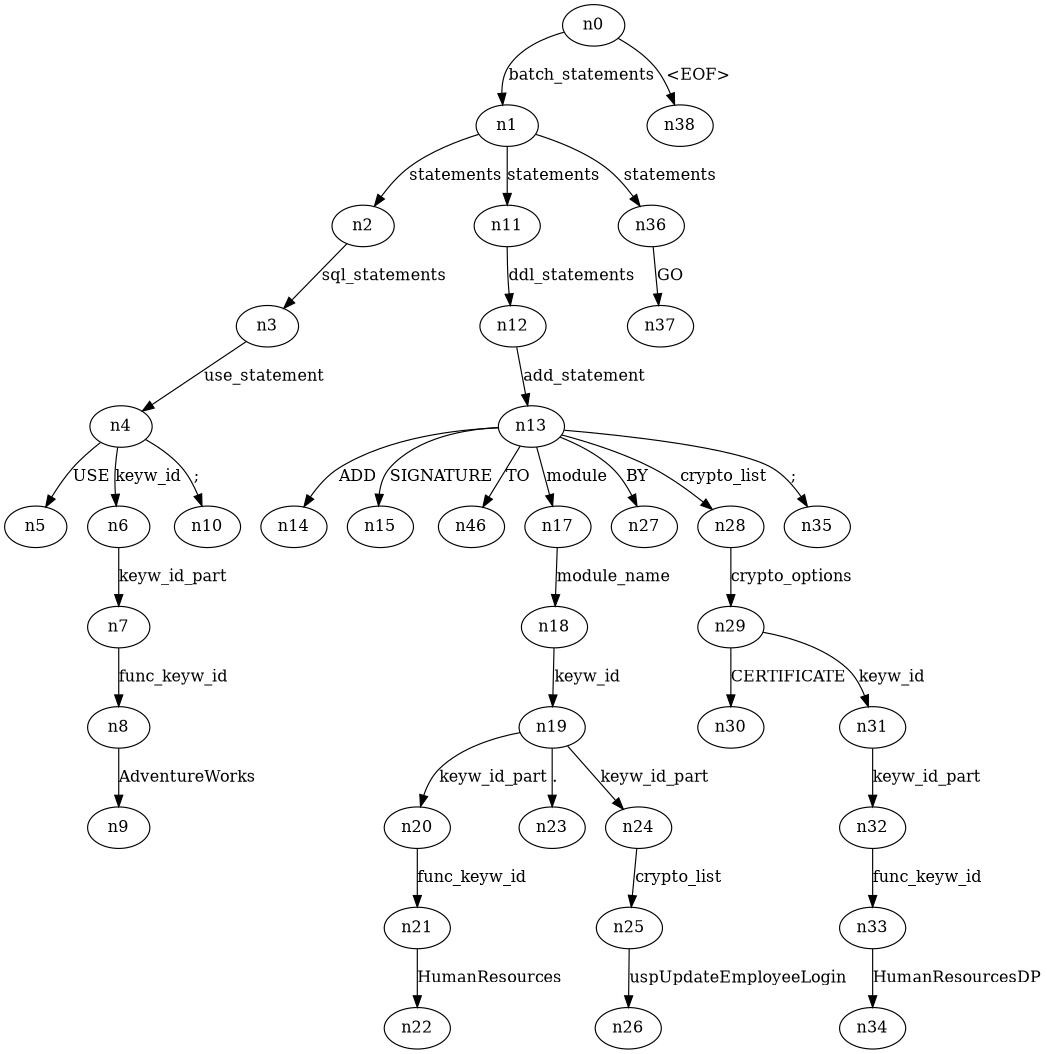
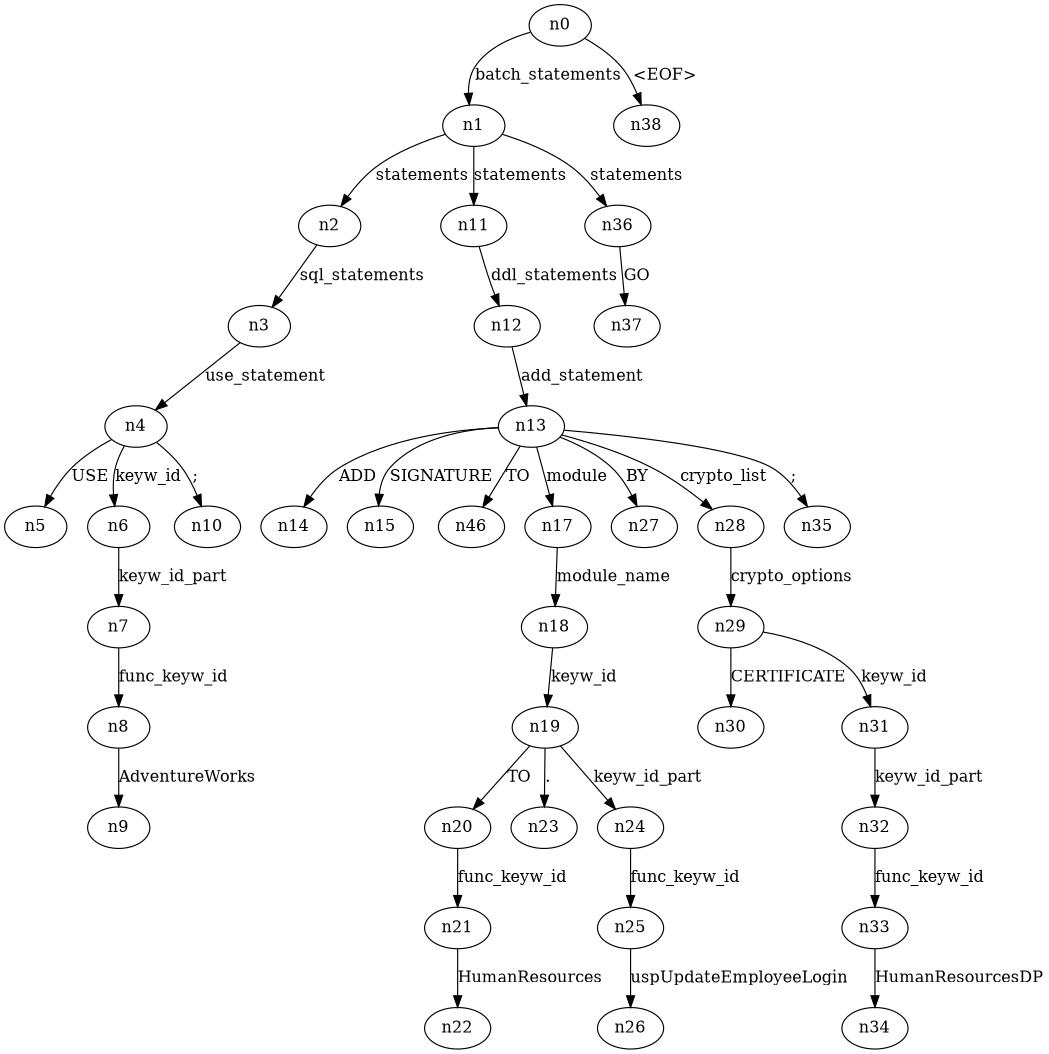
(493, 778) -> (519, 778)
(679, 878) -> (685, 878)
